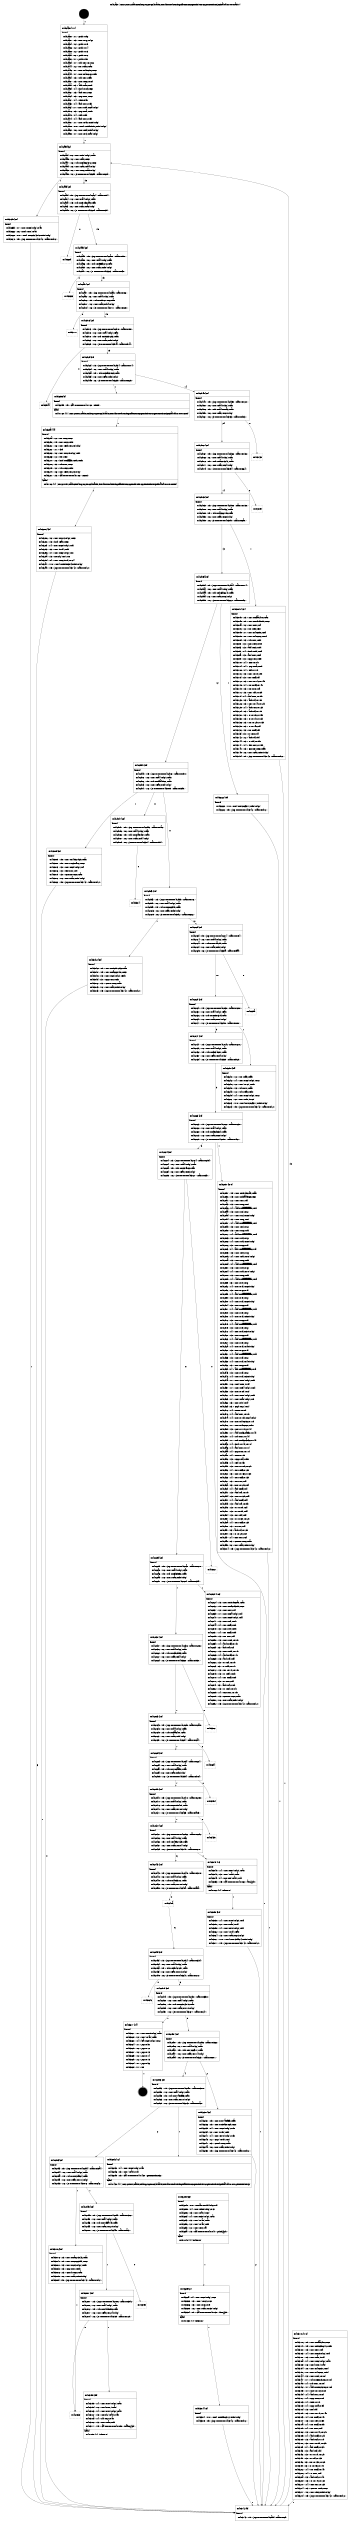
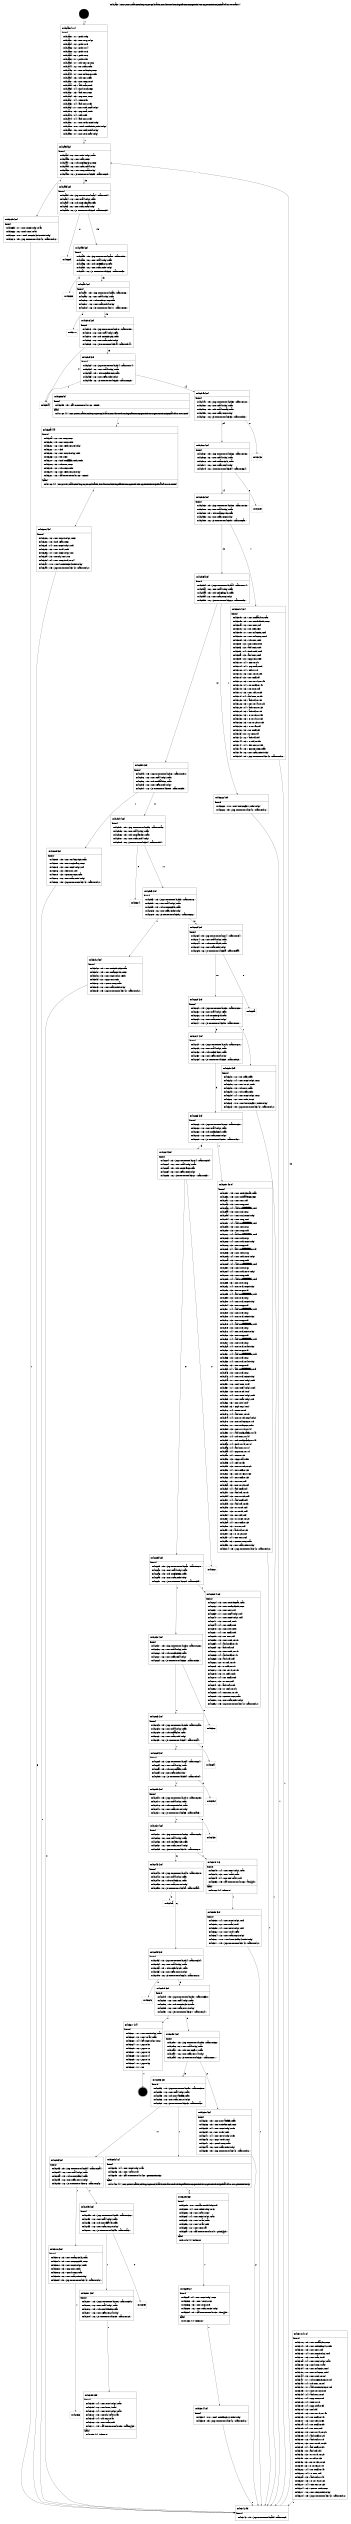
(115, 388) -> (60, 389)
(168, 839) -> (154, 866)
(263, 1813) -> (273, 1807)
(171, 1927) -> (176, 1920)
(185, 2074) -> (185, 2074)
(157, 2132) -> (157, 2132)
none -> (188, 2190)
(74, 2364) -> none
